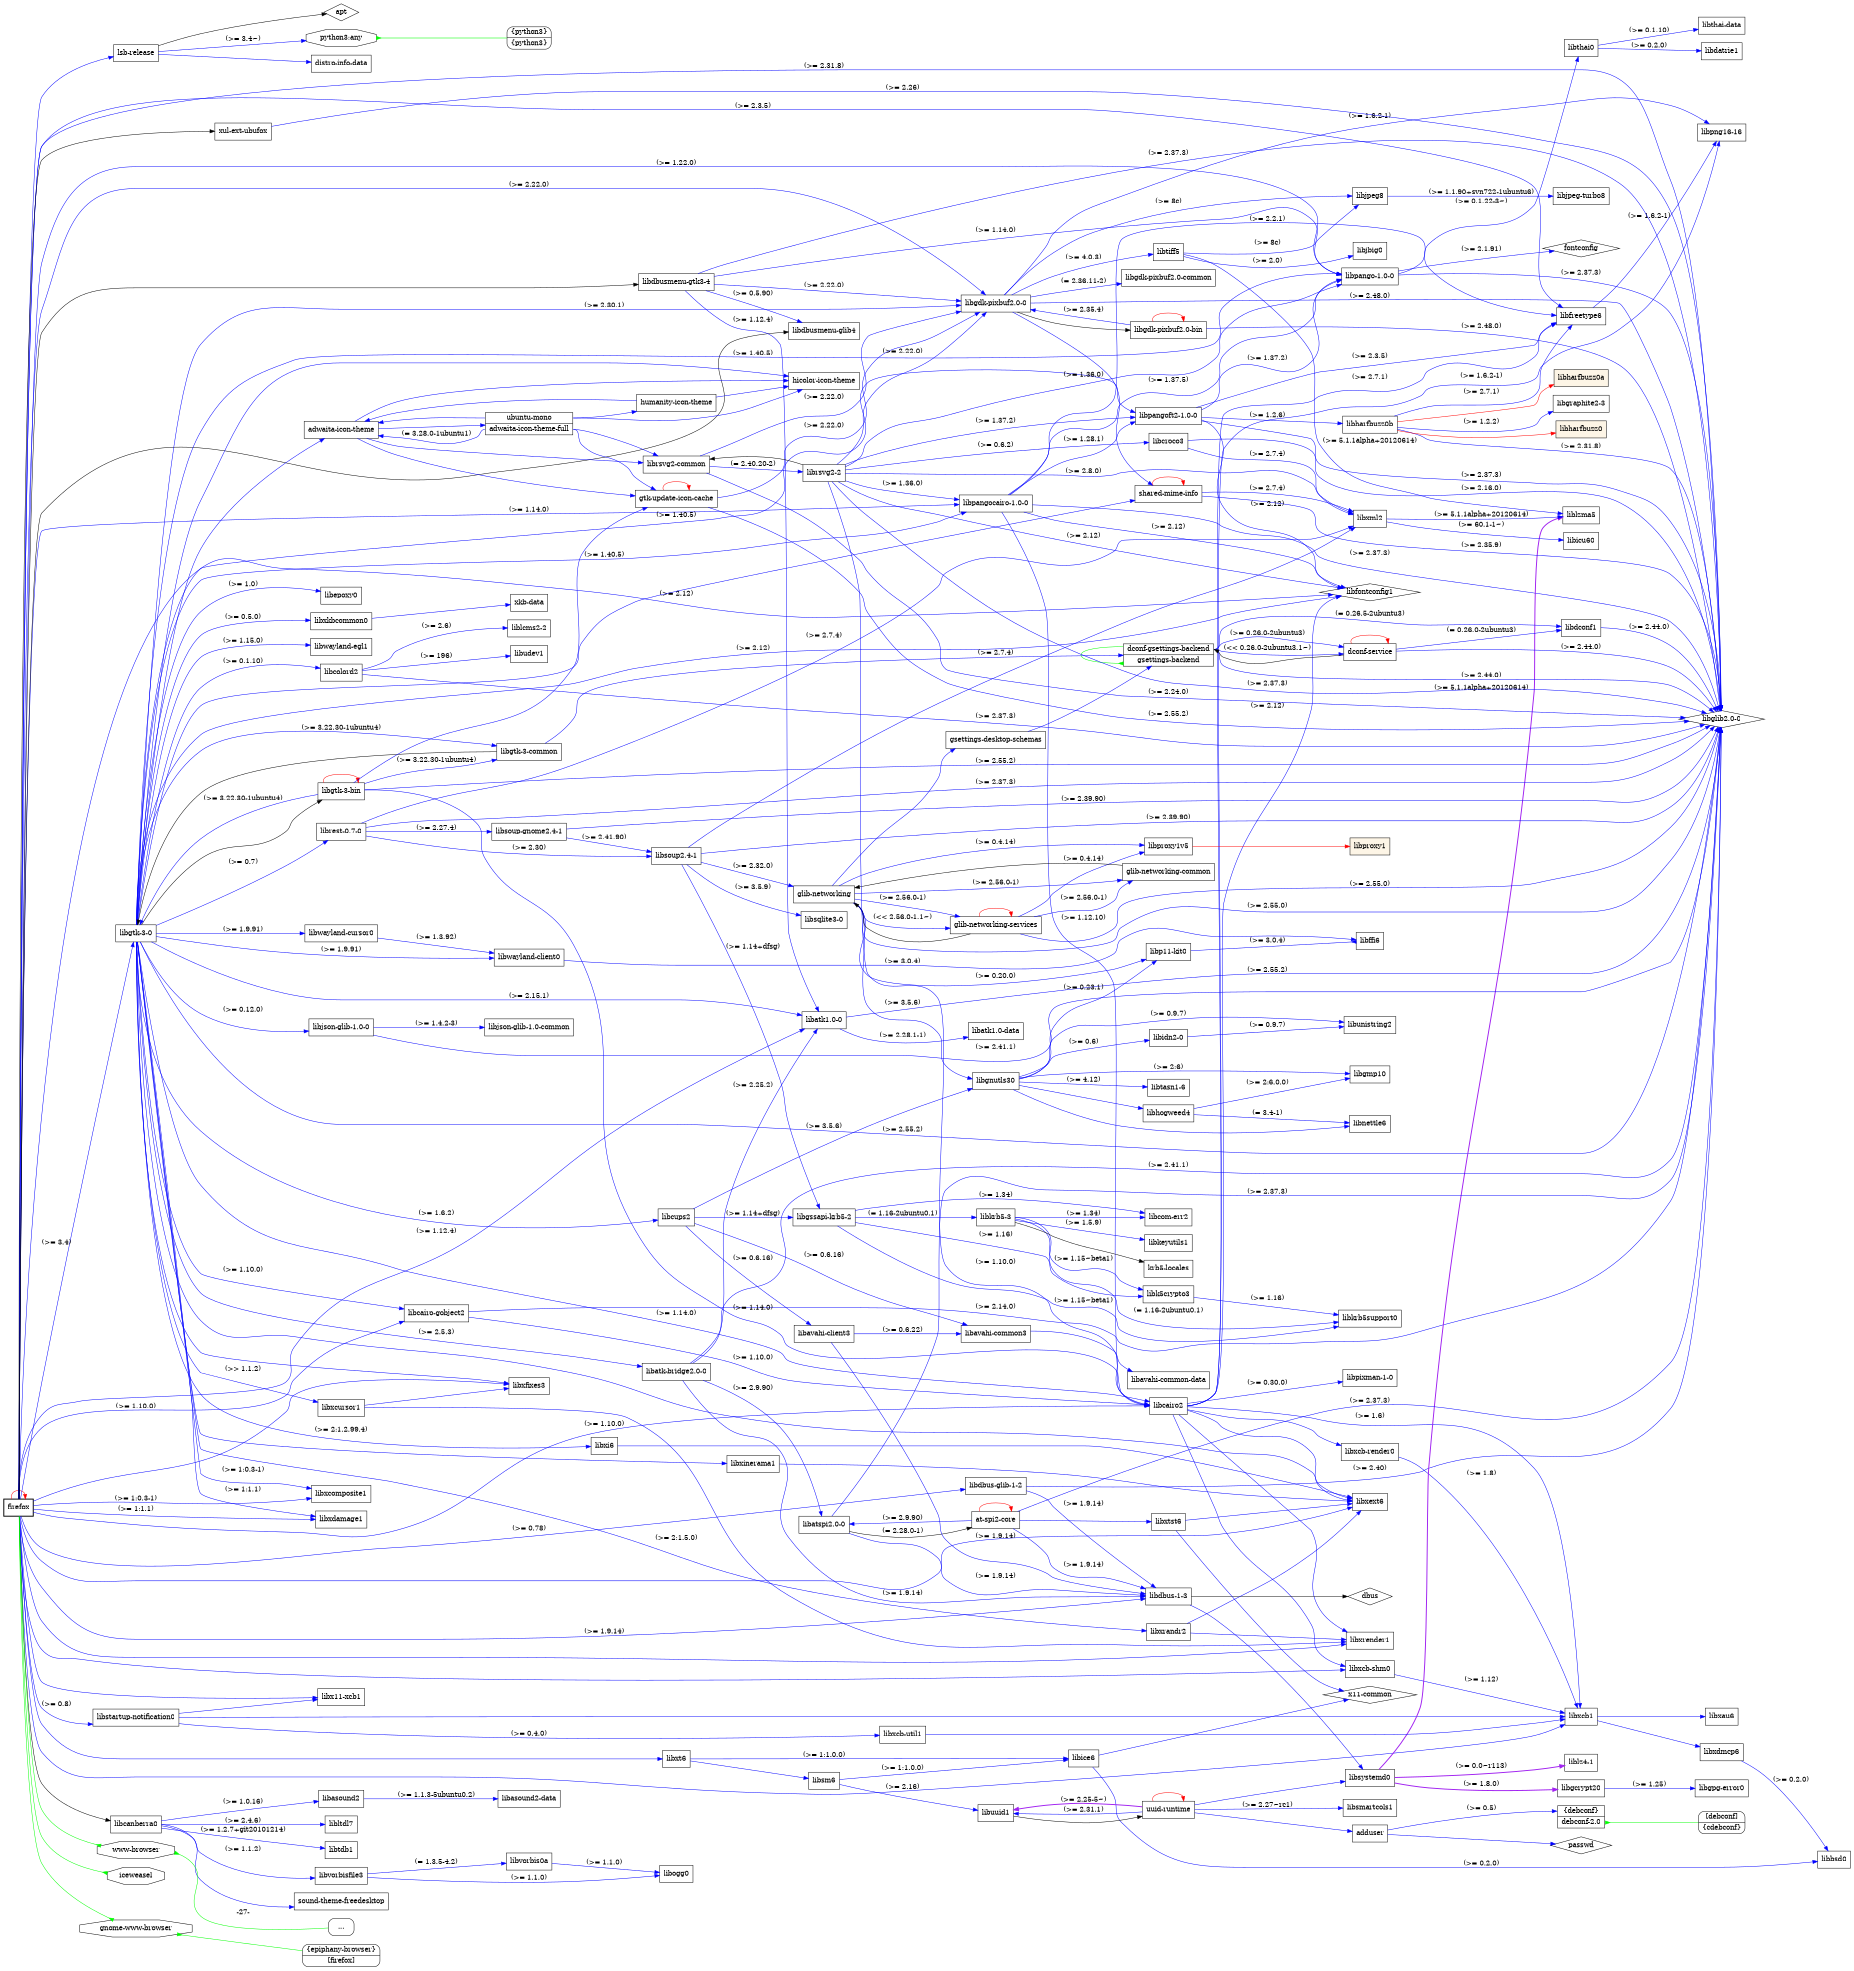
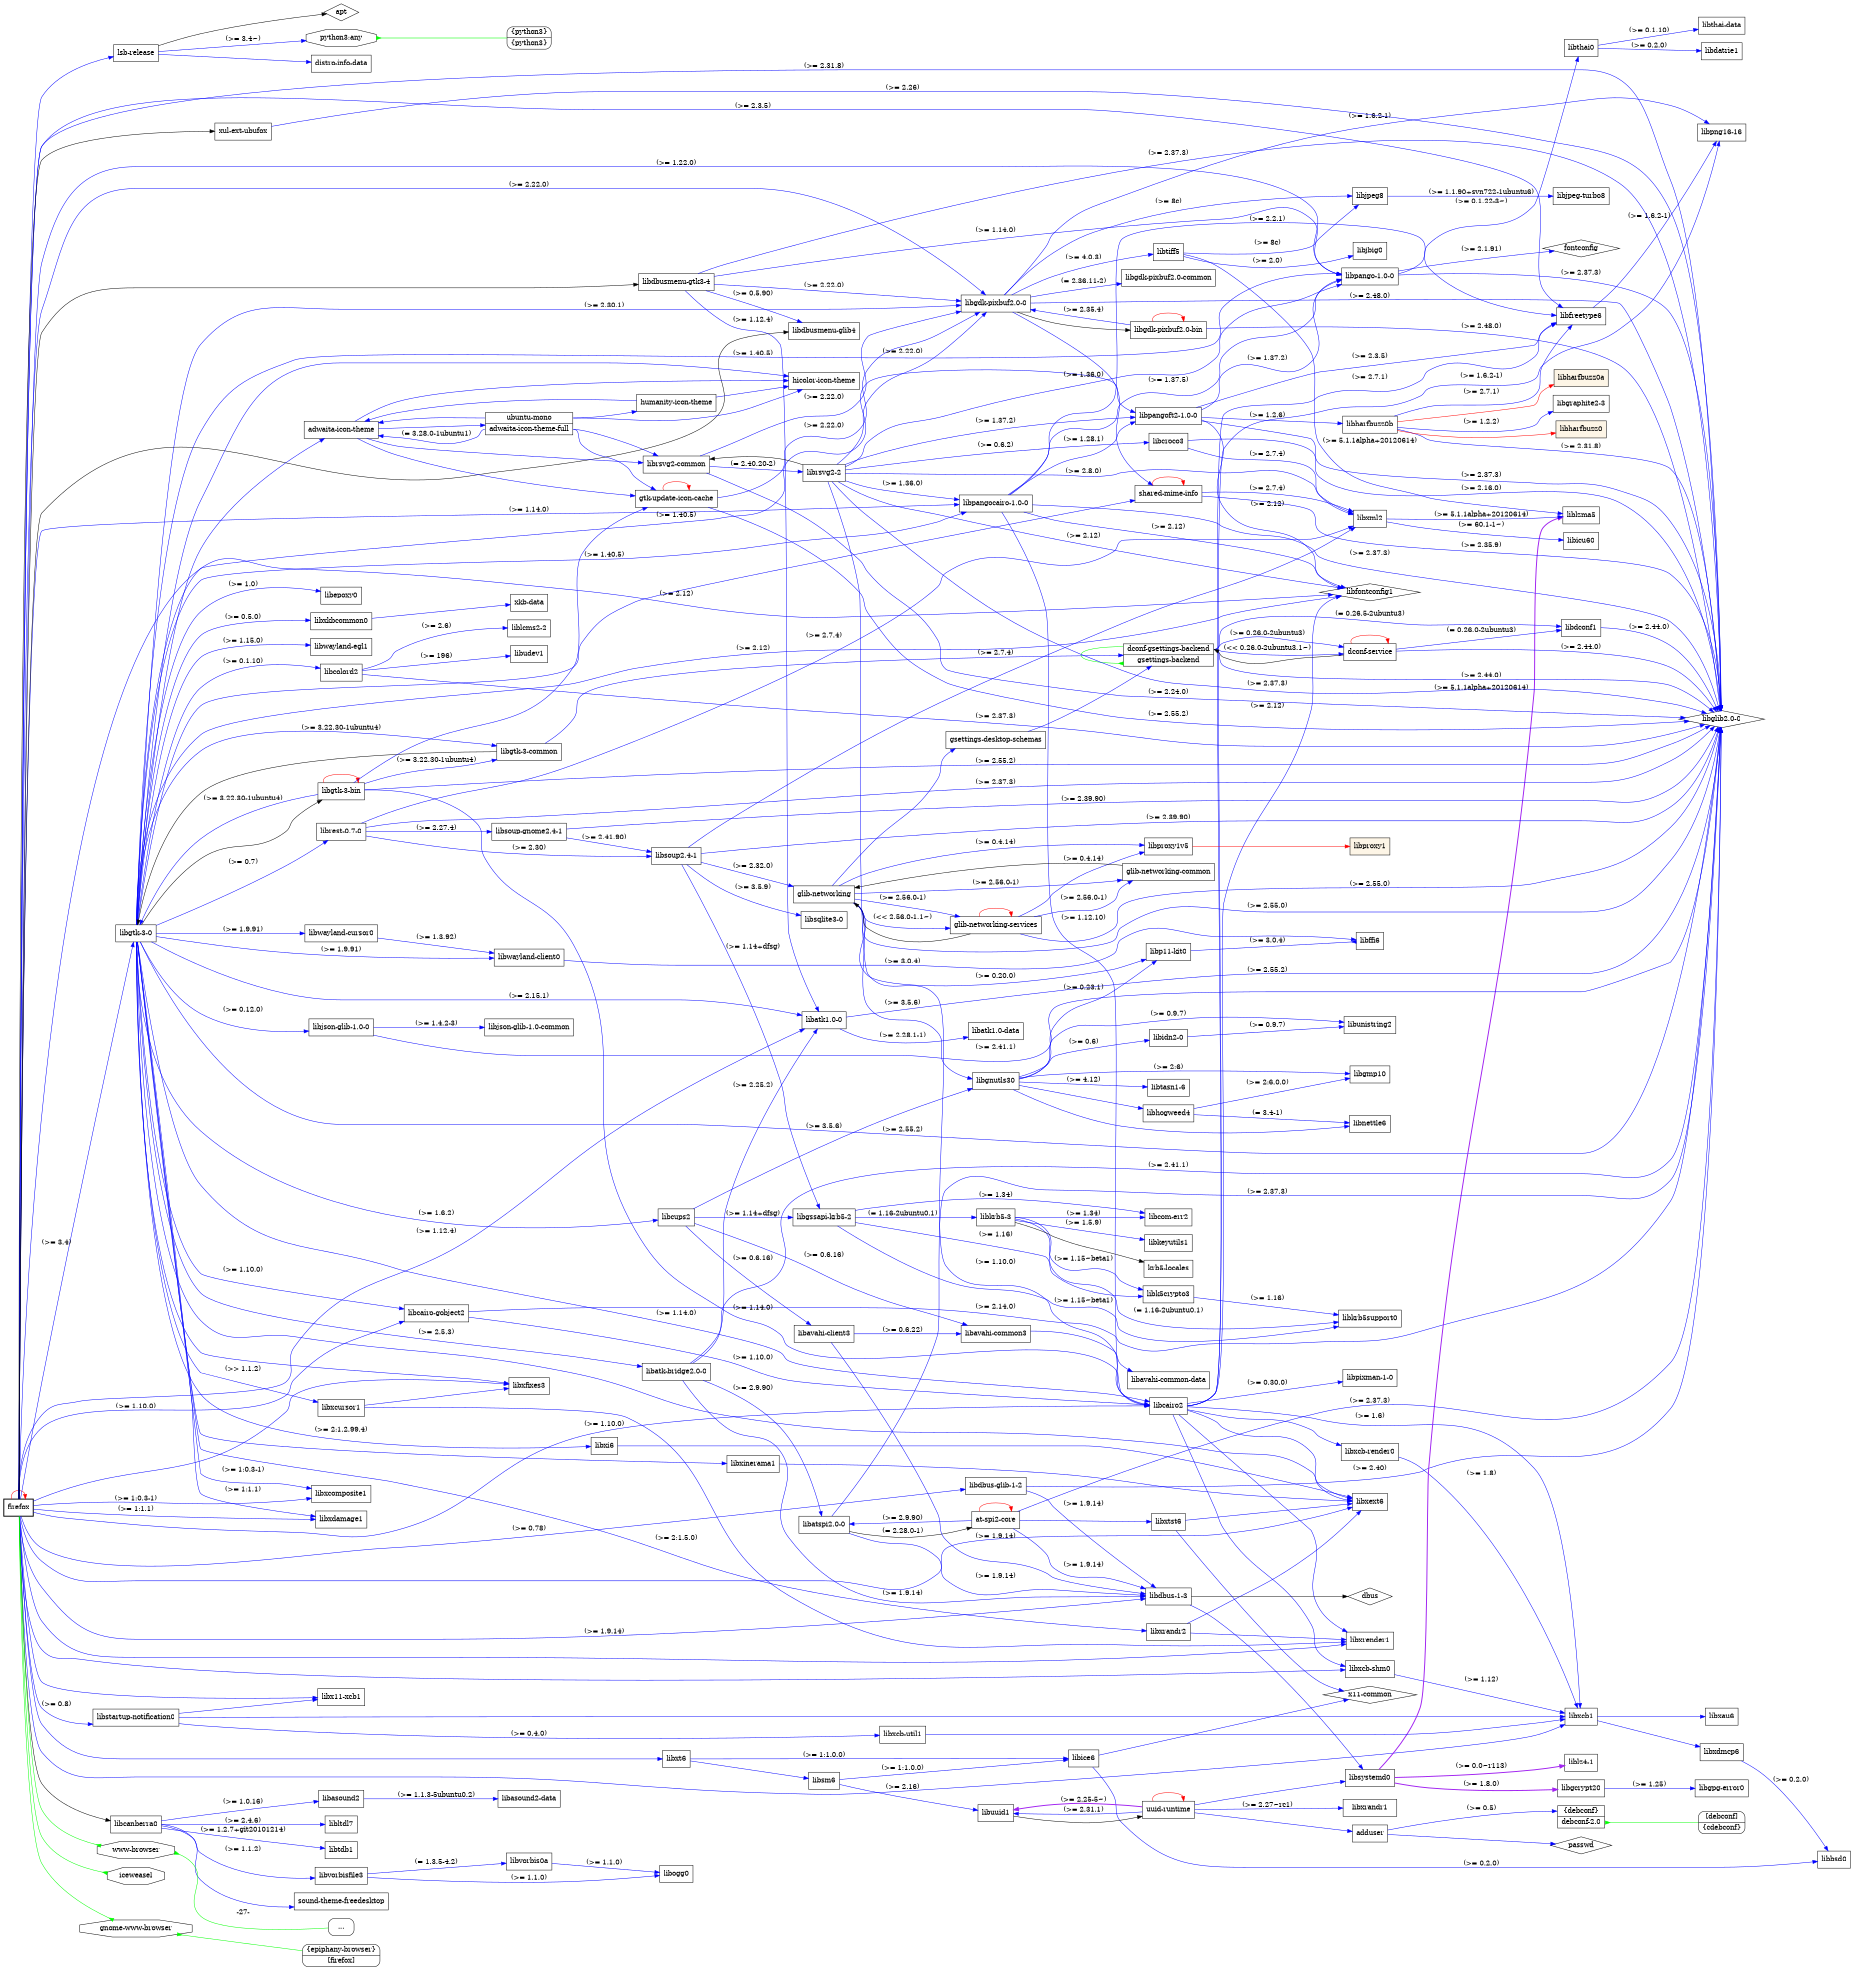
(1370, 1808) -> (1370, 1808)
